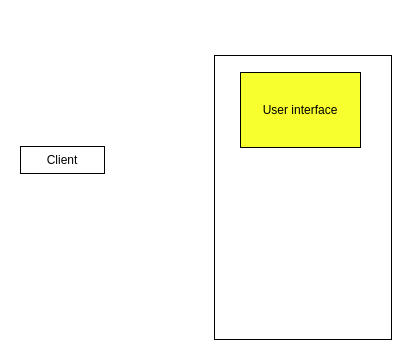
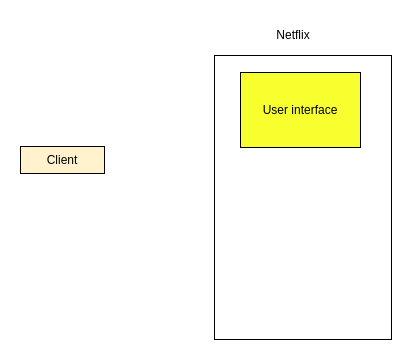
none -> (294, 36)
(63, 160) -> (63, 160)
